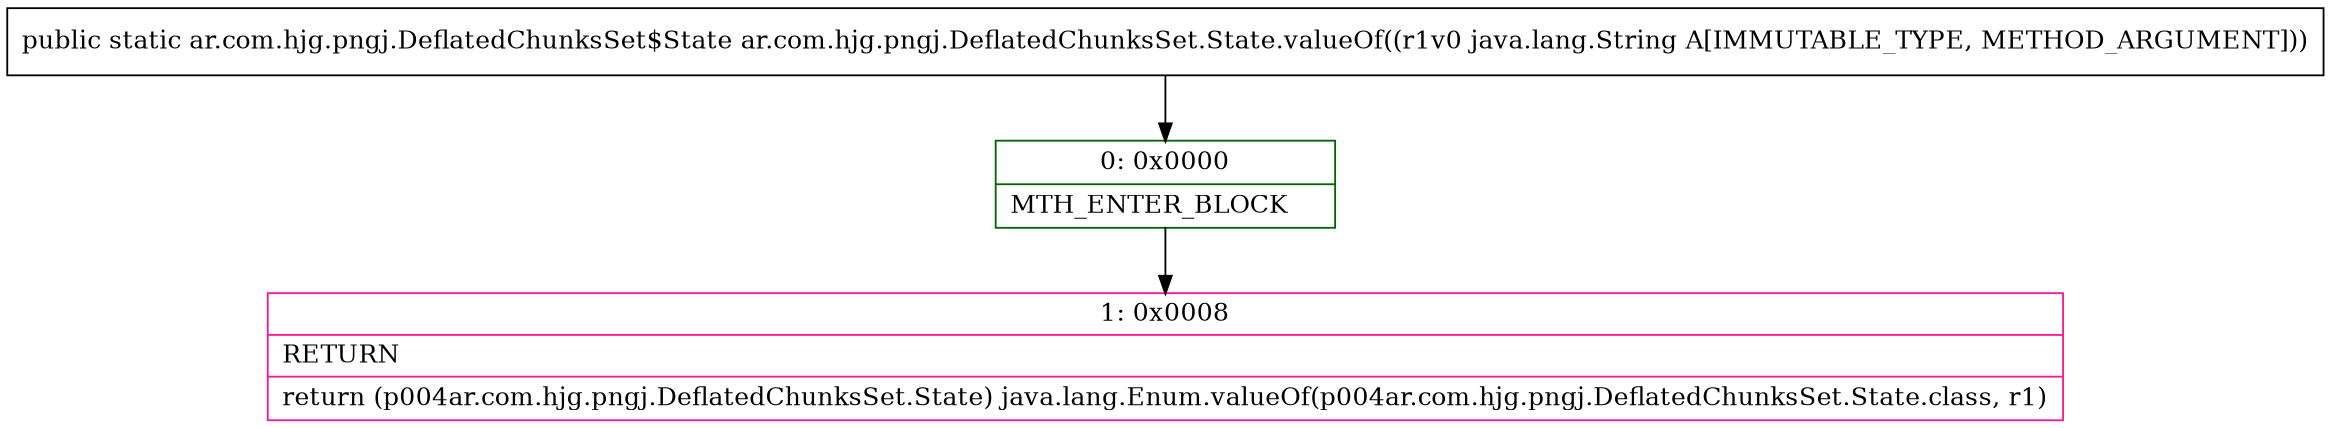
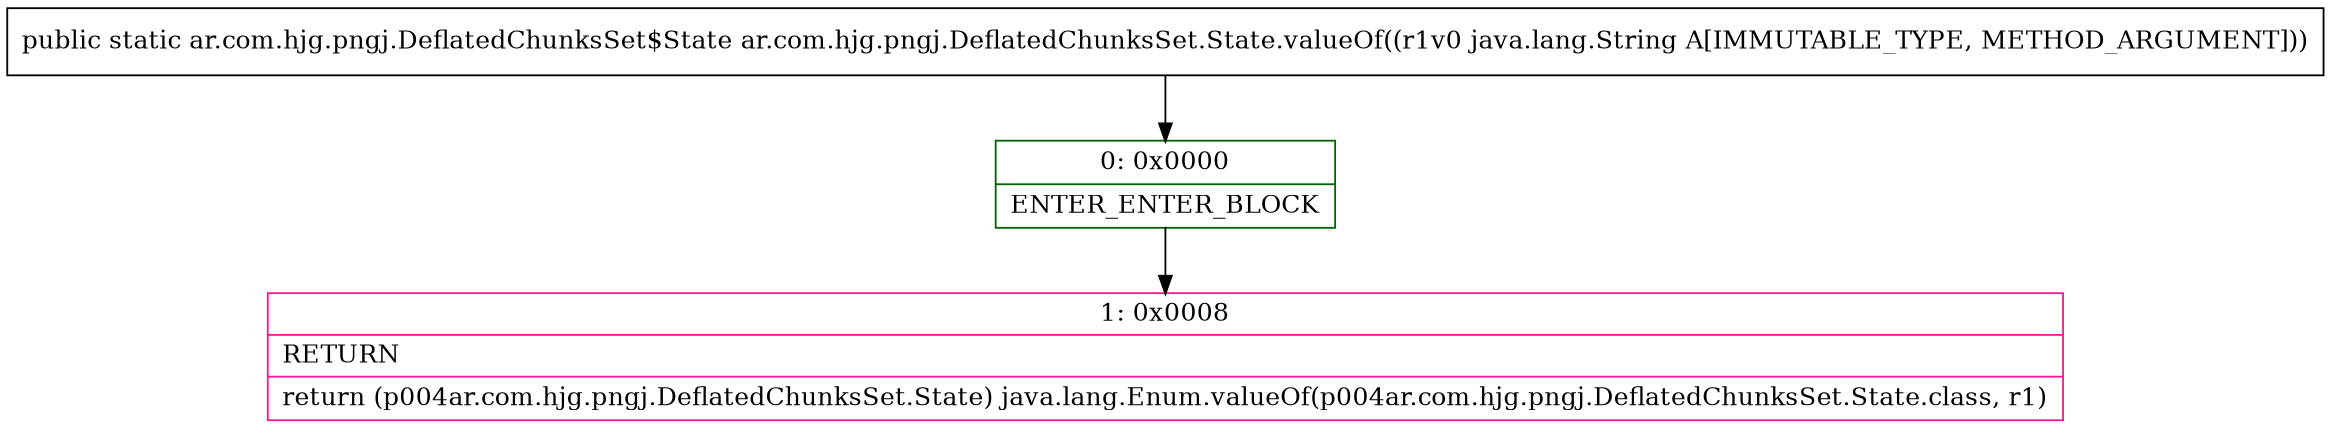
(1150, 205) -> (1165, 205)
